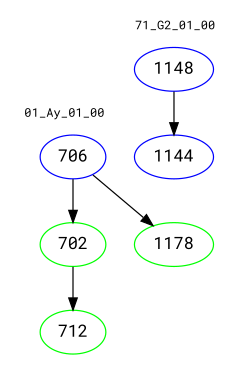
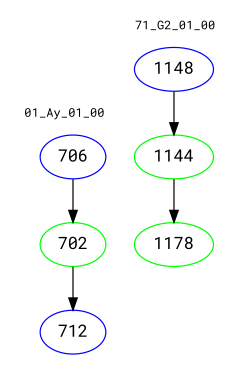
(174, 157) -> (174, 157)
(108, 188) -> (174, 195)
(73, 332) -> (73, 332)
